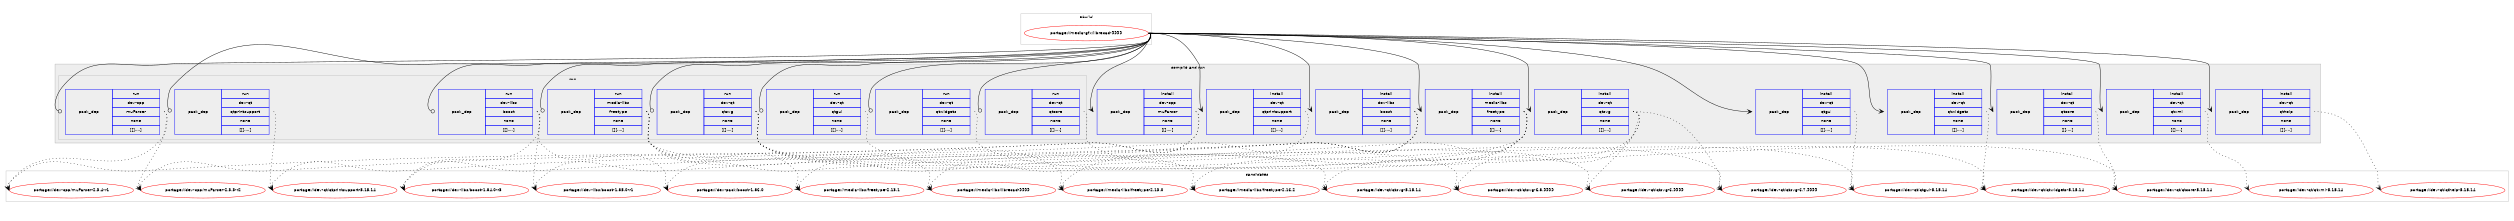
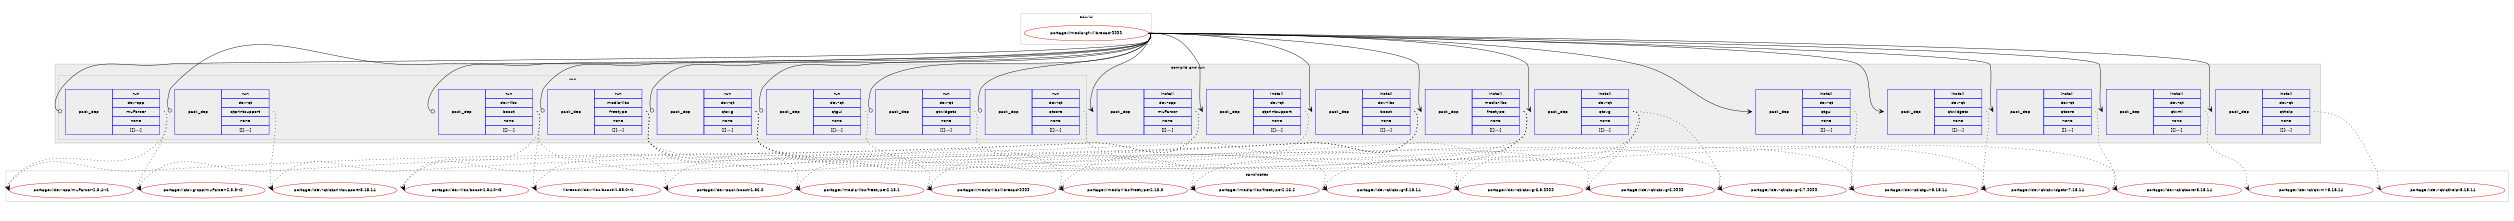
(203, 190) -> (203, 190)
(598, 190) -> (598, 190)
(2048, 190) -> (2048, 190)
